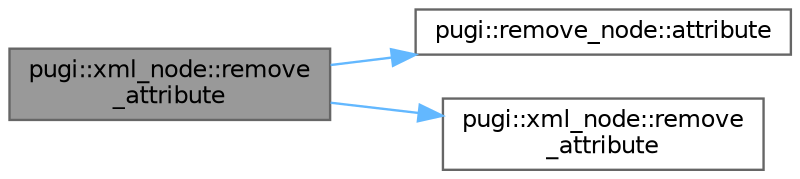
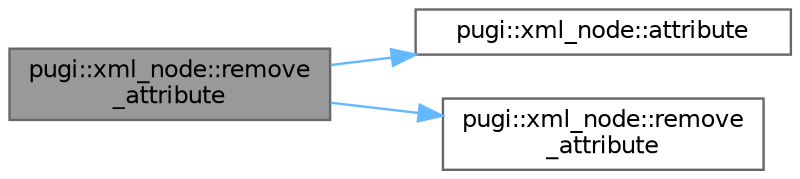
(603, 32) -> (603, 32)
